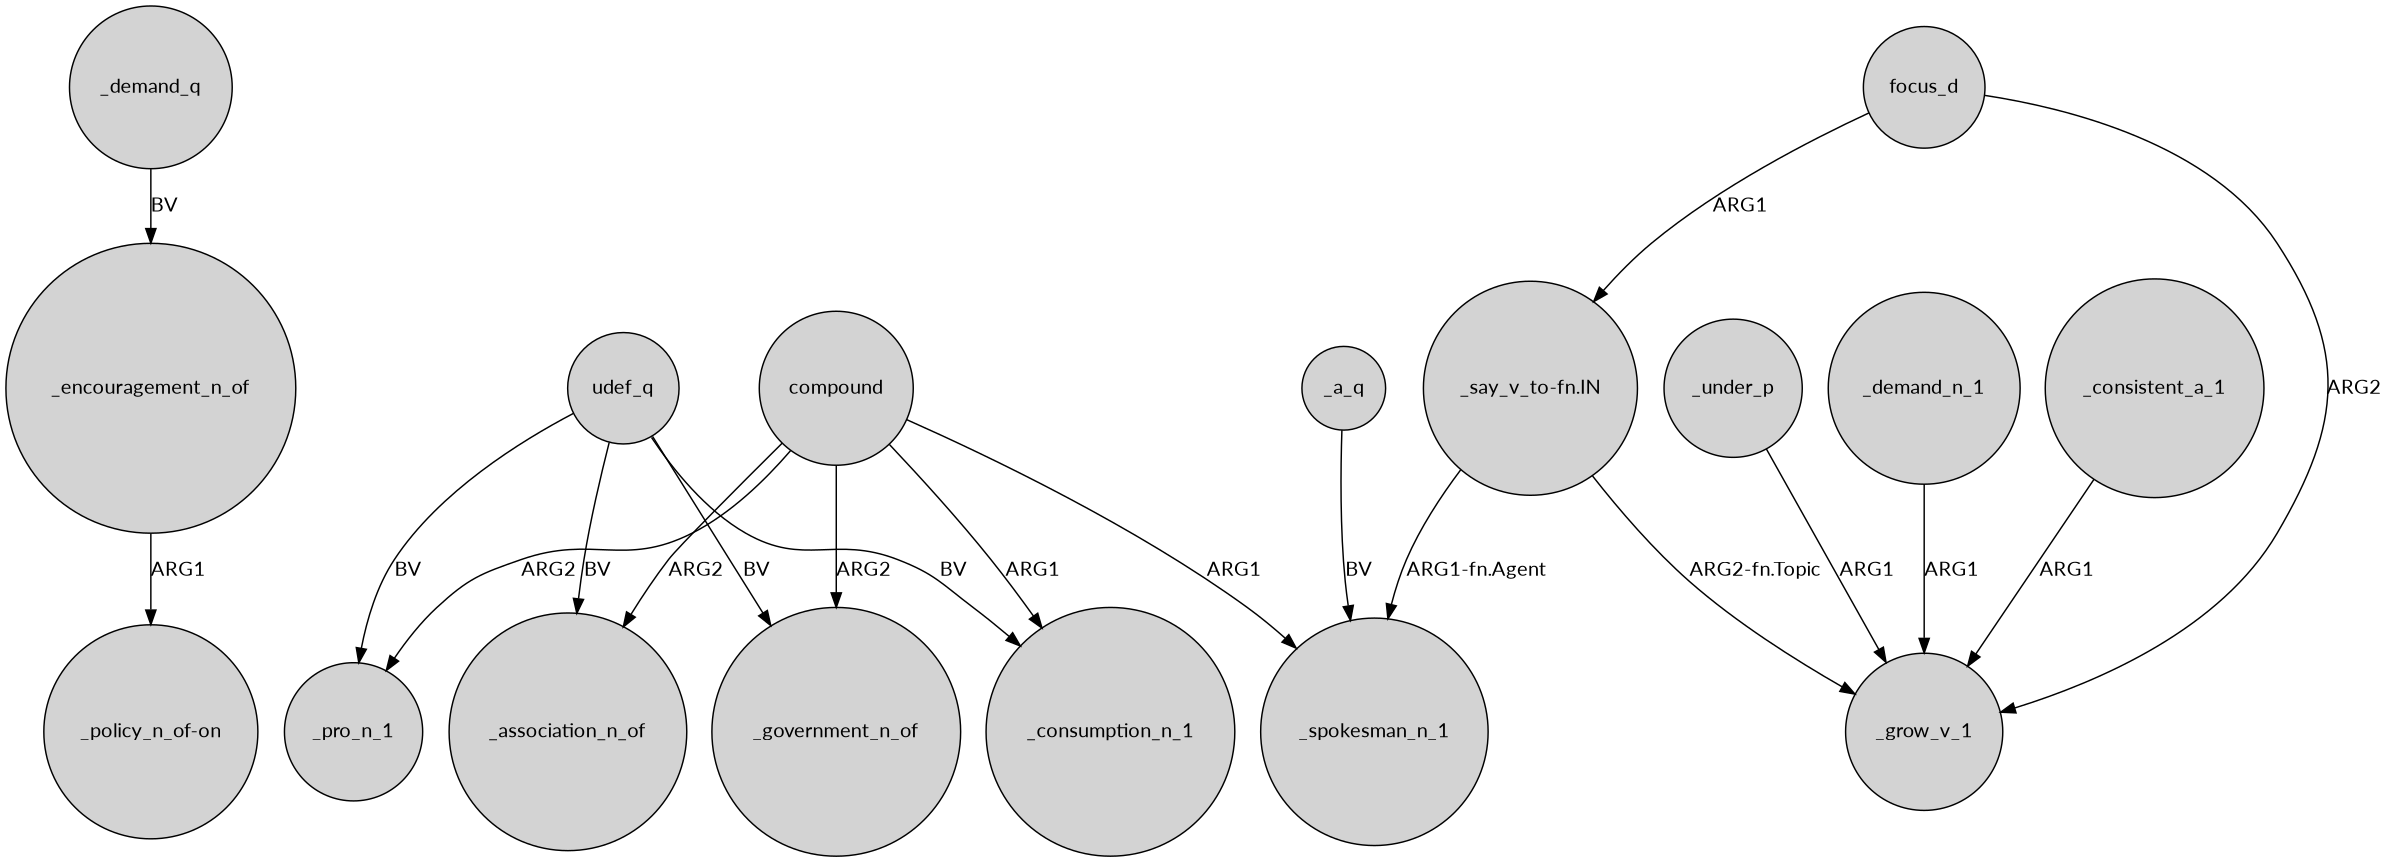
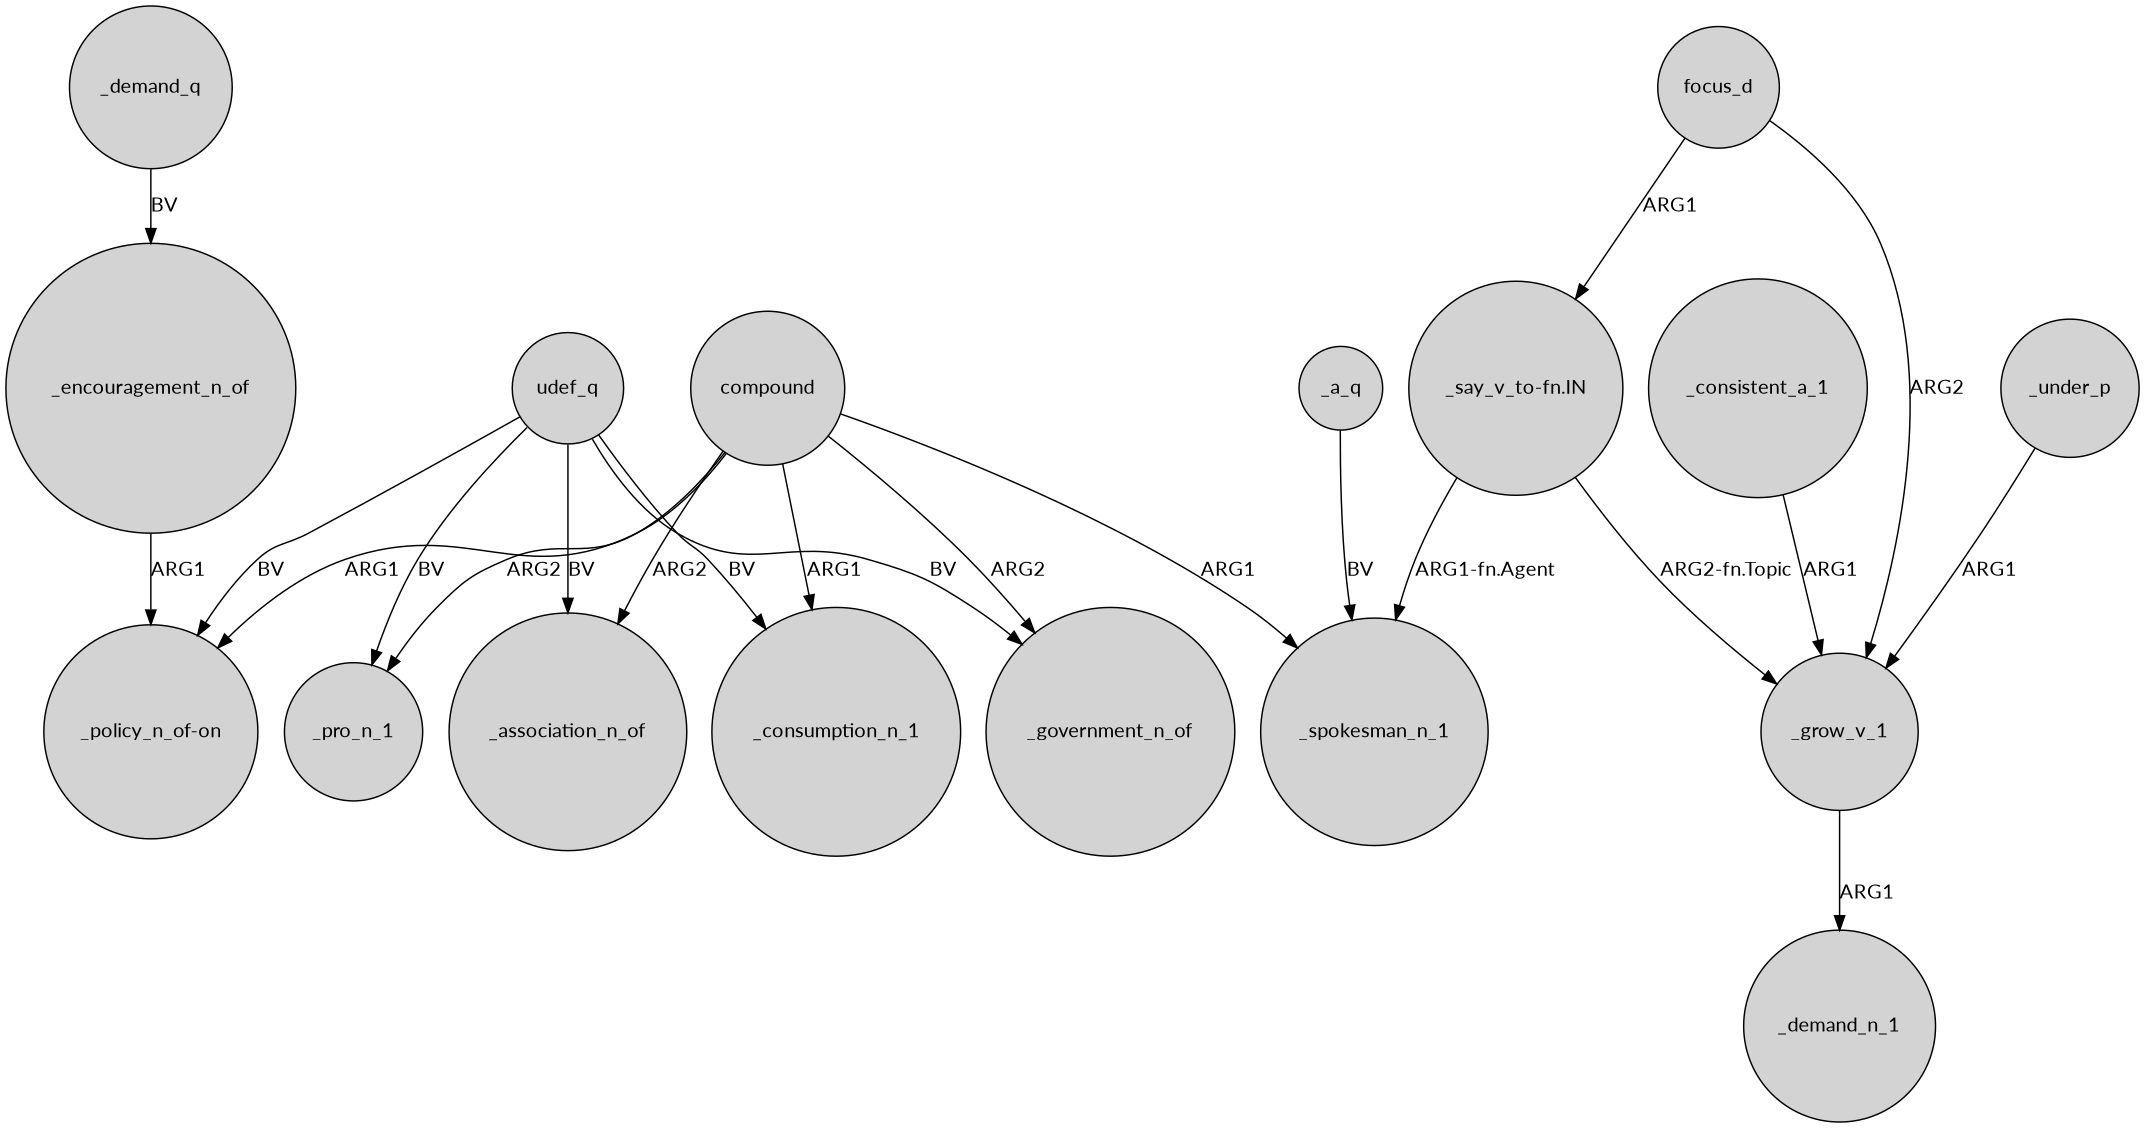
none -> (353, 509)
none -> (482, 550)
(1924, 561) -> (1840, 863)
